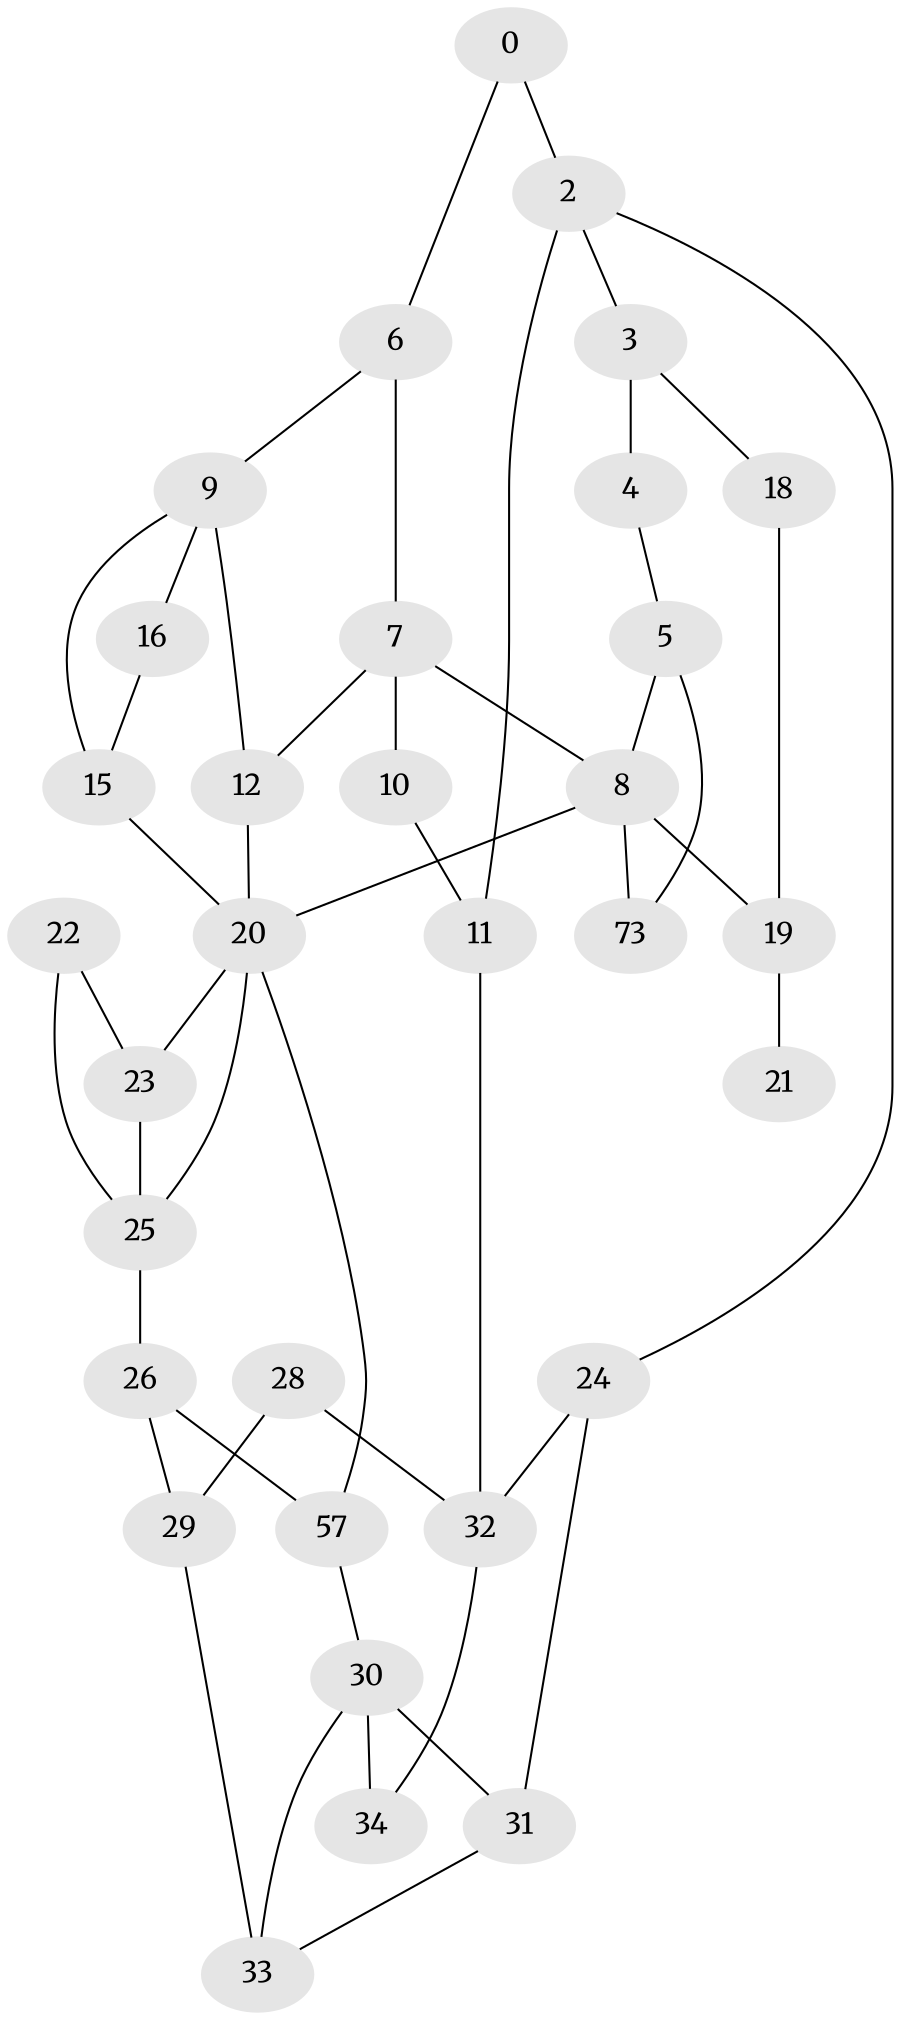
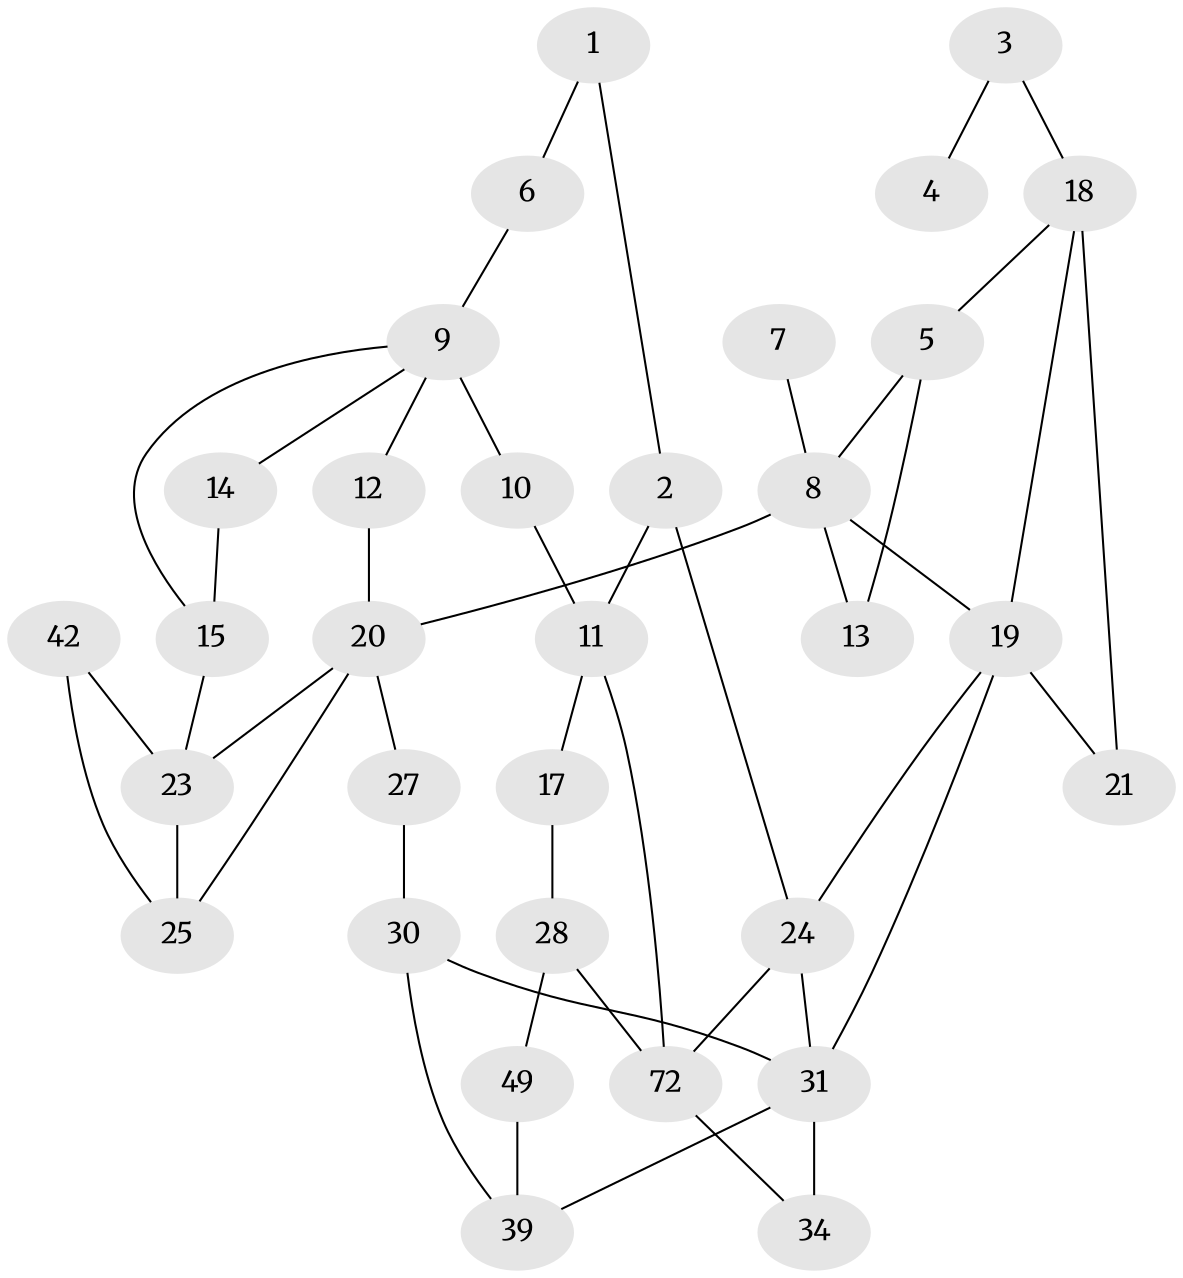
(511, 45) -> (594, 45)
(600, 268) -> none
(396, 490) -> none
none -> (1100, 490)
(648, 564) -> (1004, 268)
(153, 639) -> (221, 491)
(322, 713) -> none
(396, 713) -> (480, 416)
none -> (897, 784)
none -> (552, 787)
(174, 862) -> (195, 713)
none -> (919, 865)
(64, 936) -> (64, 639)
(631, 936) -> (857, 639)
(140, 1381) -> none
(179, 1529) -> (517, 1084)
(332, 1529) -> (404, 787)
(480, 1529) -> (666, 1084)
(369, 1752) -> (814, 1159)
(258, 1975) -> (517, 1233)
